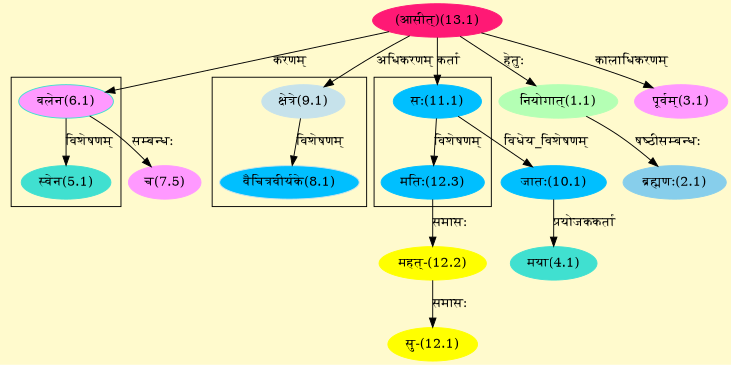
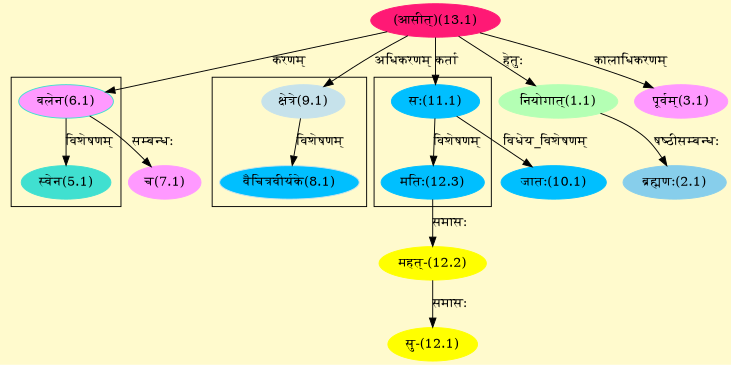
(165, 182) -> (165, 182)
(554, 263) -> none
